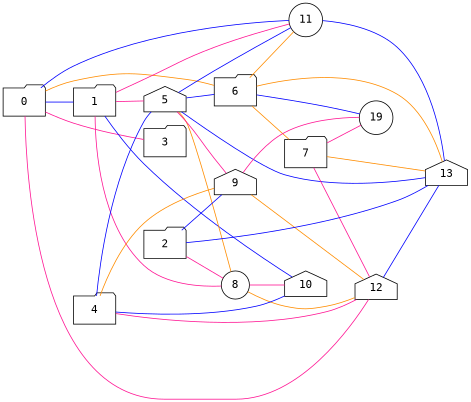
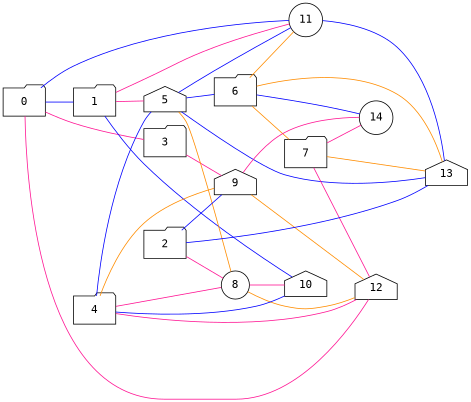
(129, 74) -> none
(376, 118) -> (376, 118)
(202, 142) -> (207, 167)
(411, 231) -> none
(120, 234) -> (169, 297)
